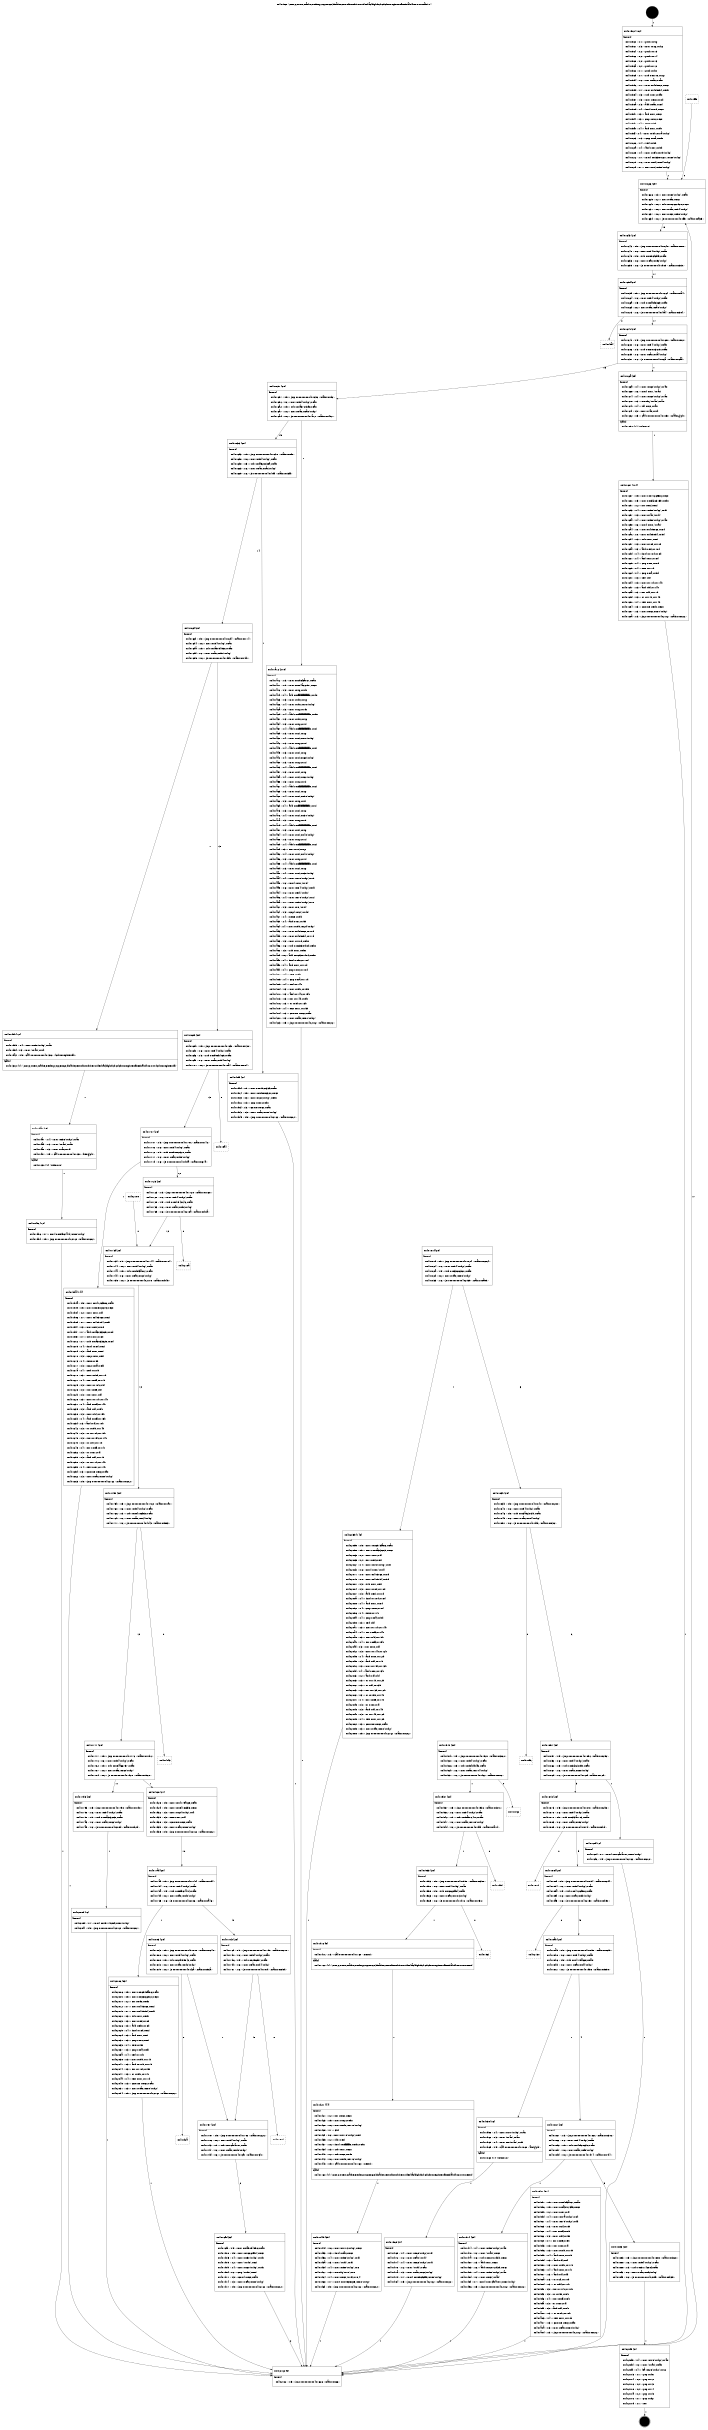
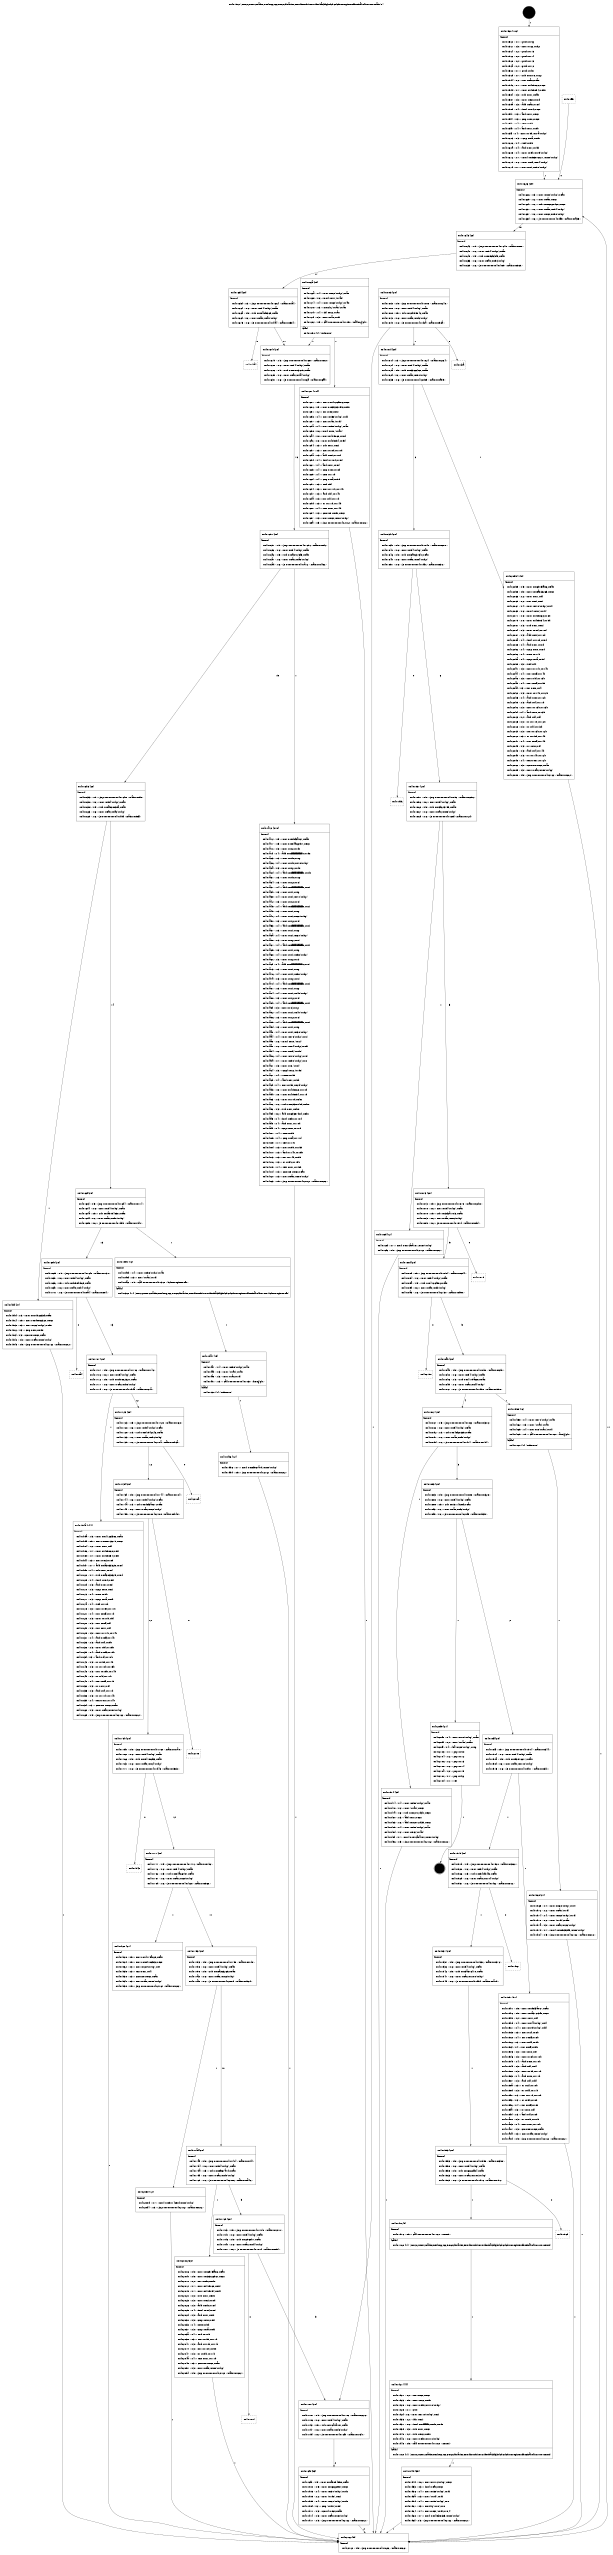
none -> (414, 336)
(653, 367) -> (312, 341)
(135, 1223) -> (173, 1633)
none -> (518, 1754)
(182, 1851) -> (221, 2065)
(497, 1886) -> none
